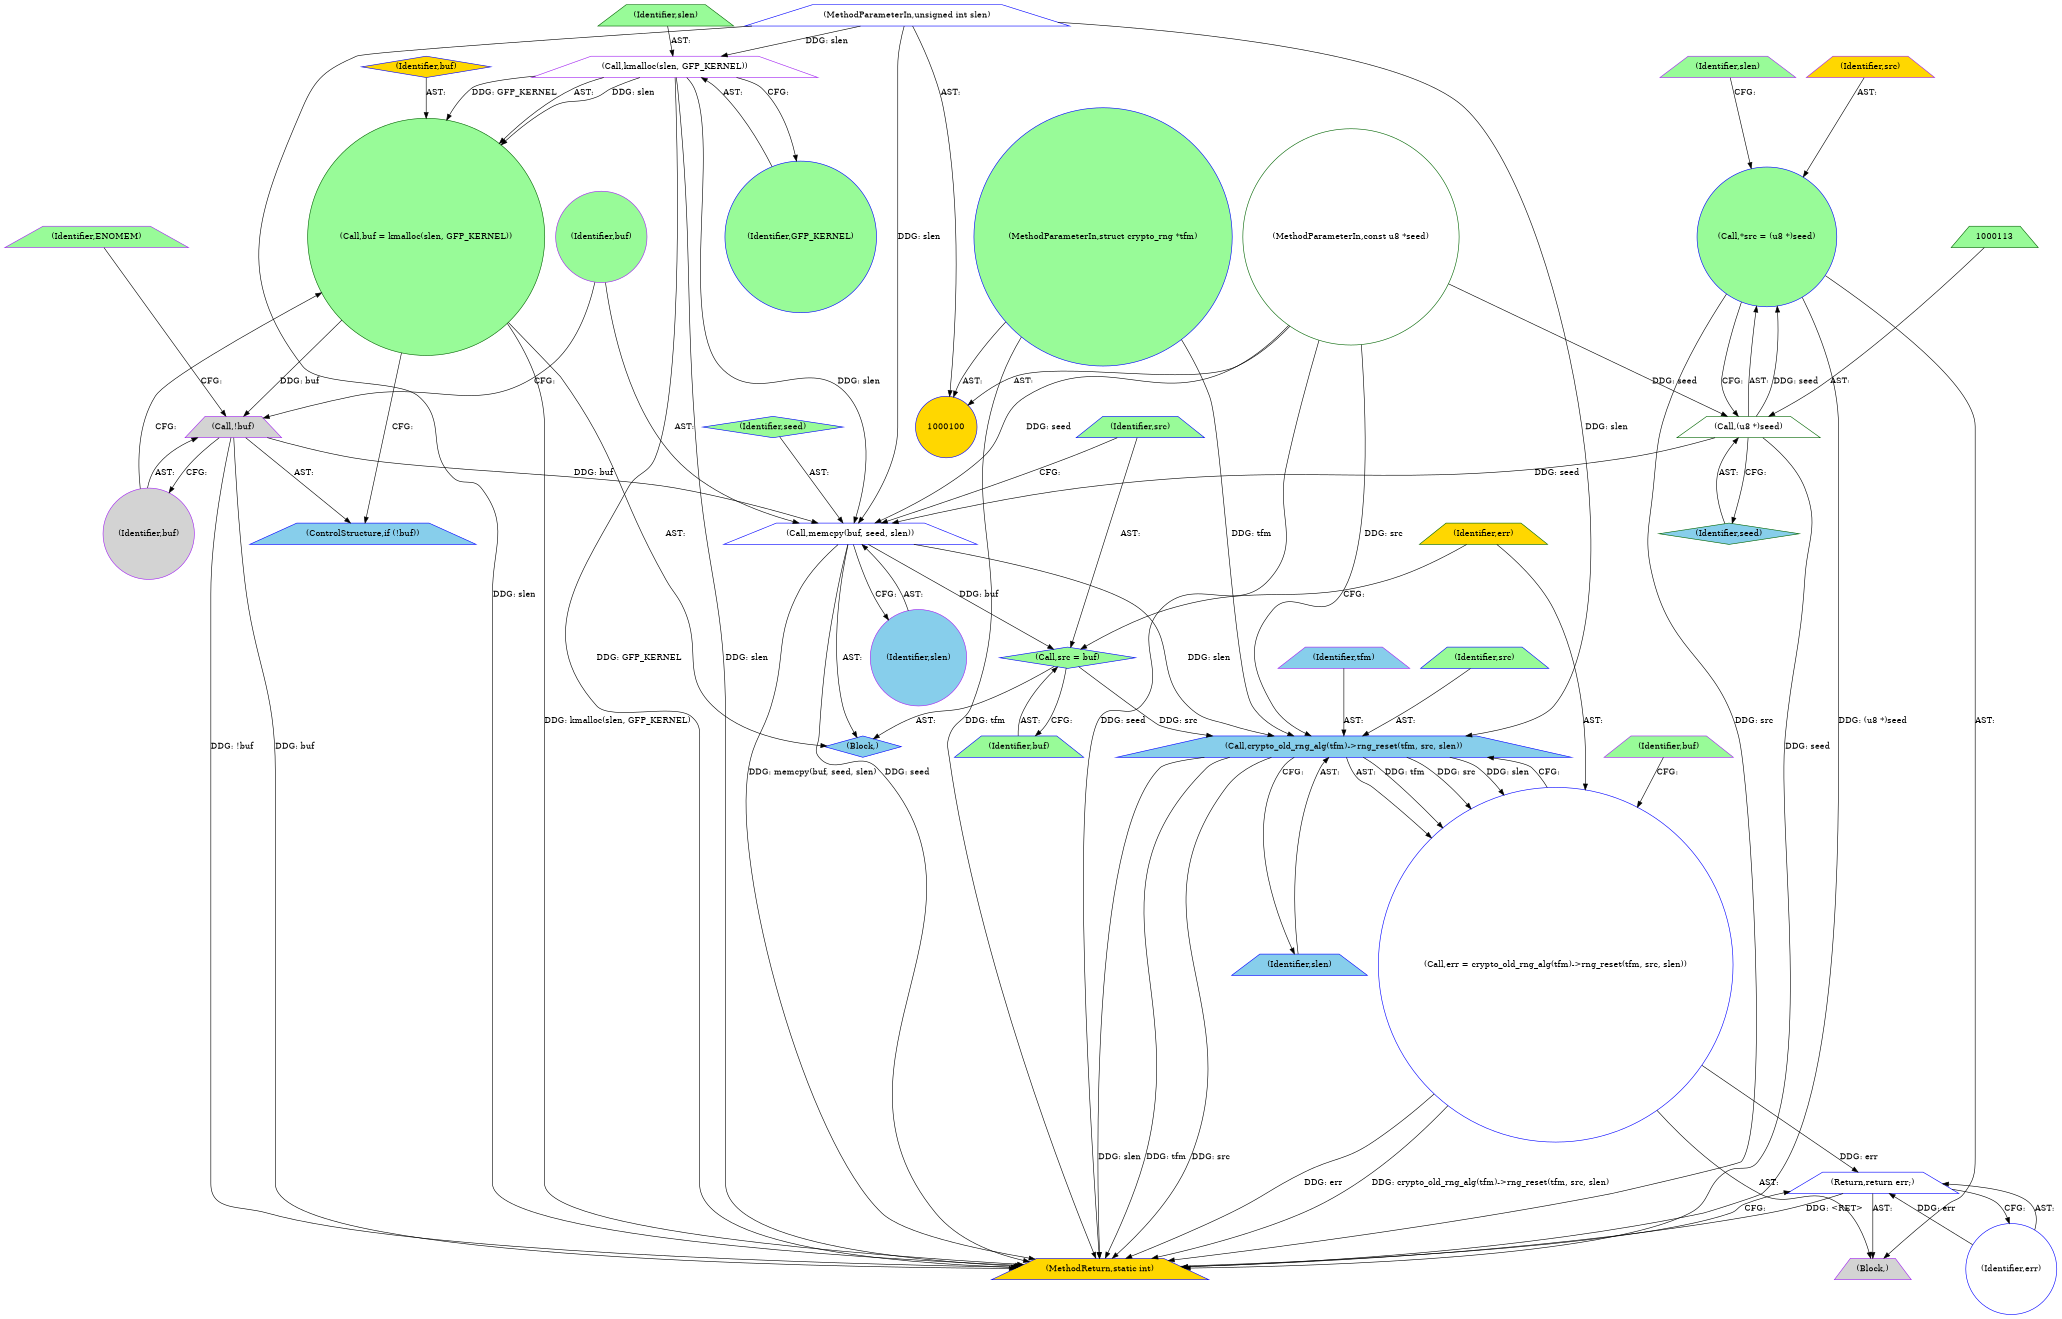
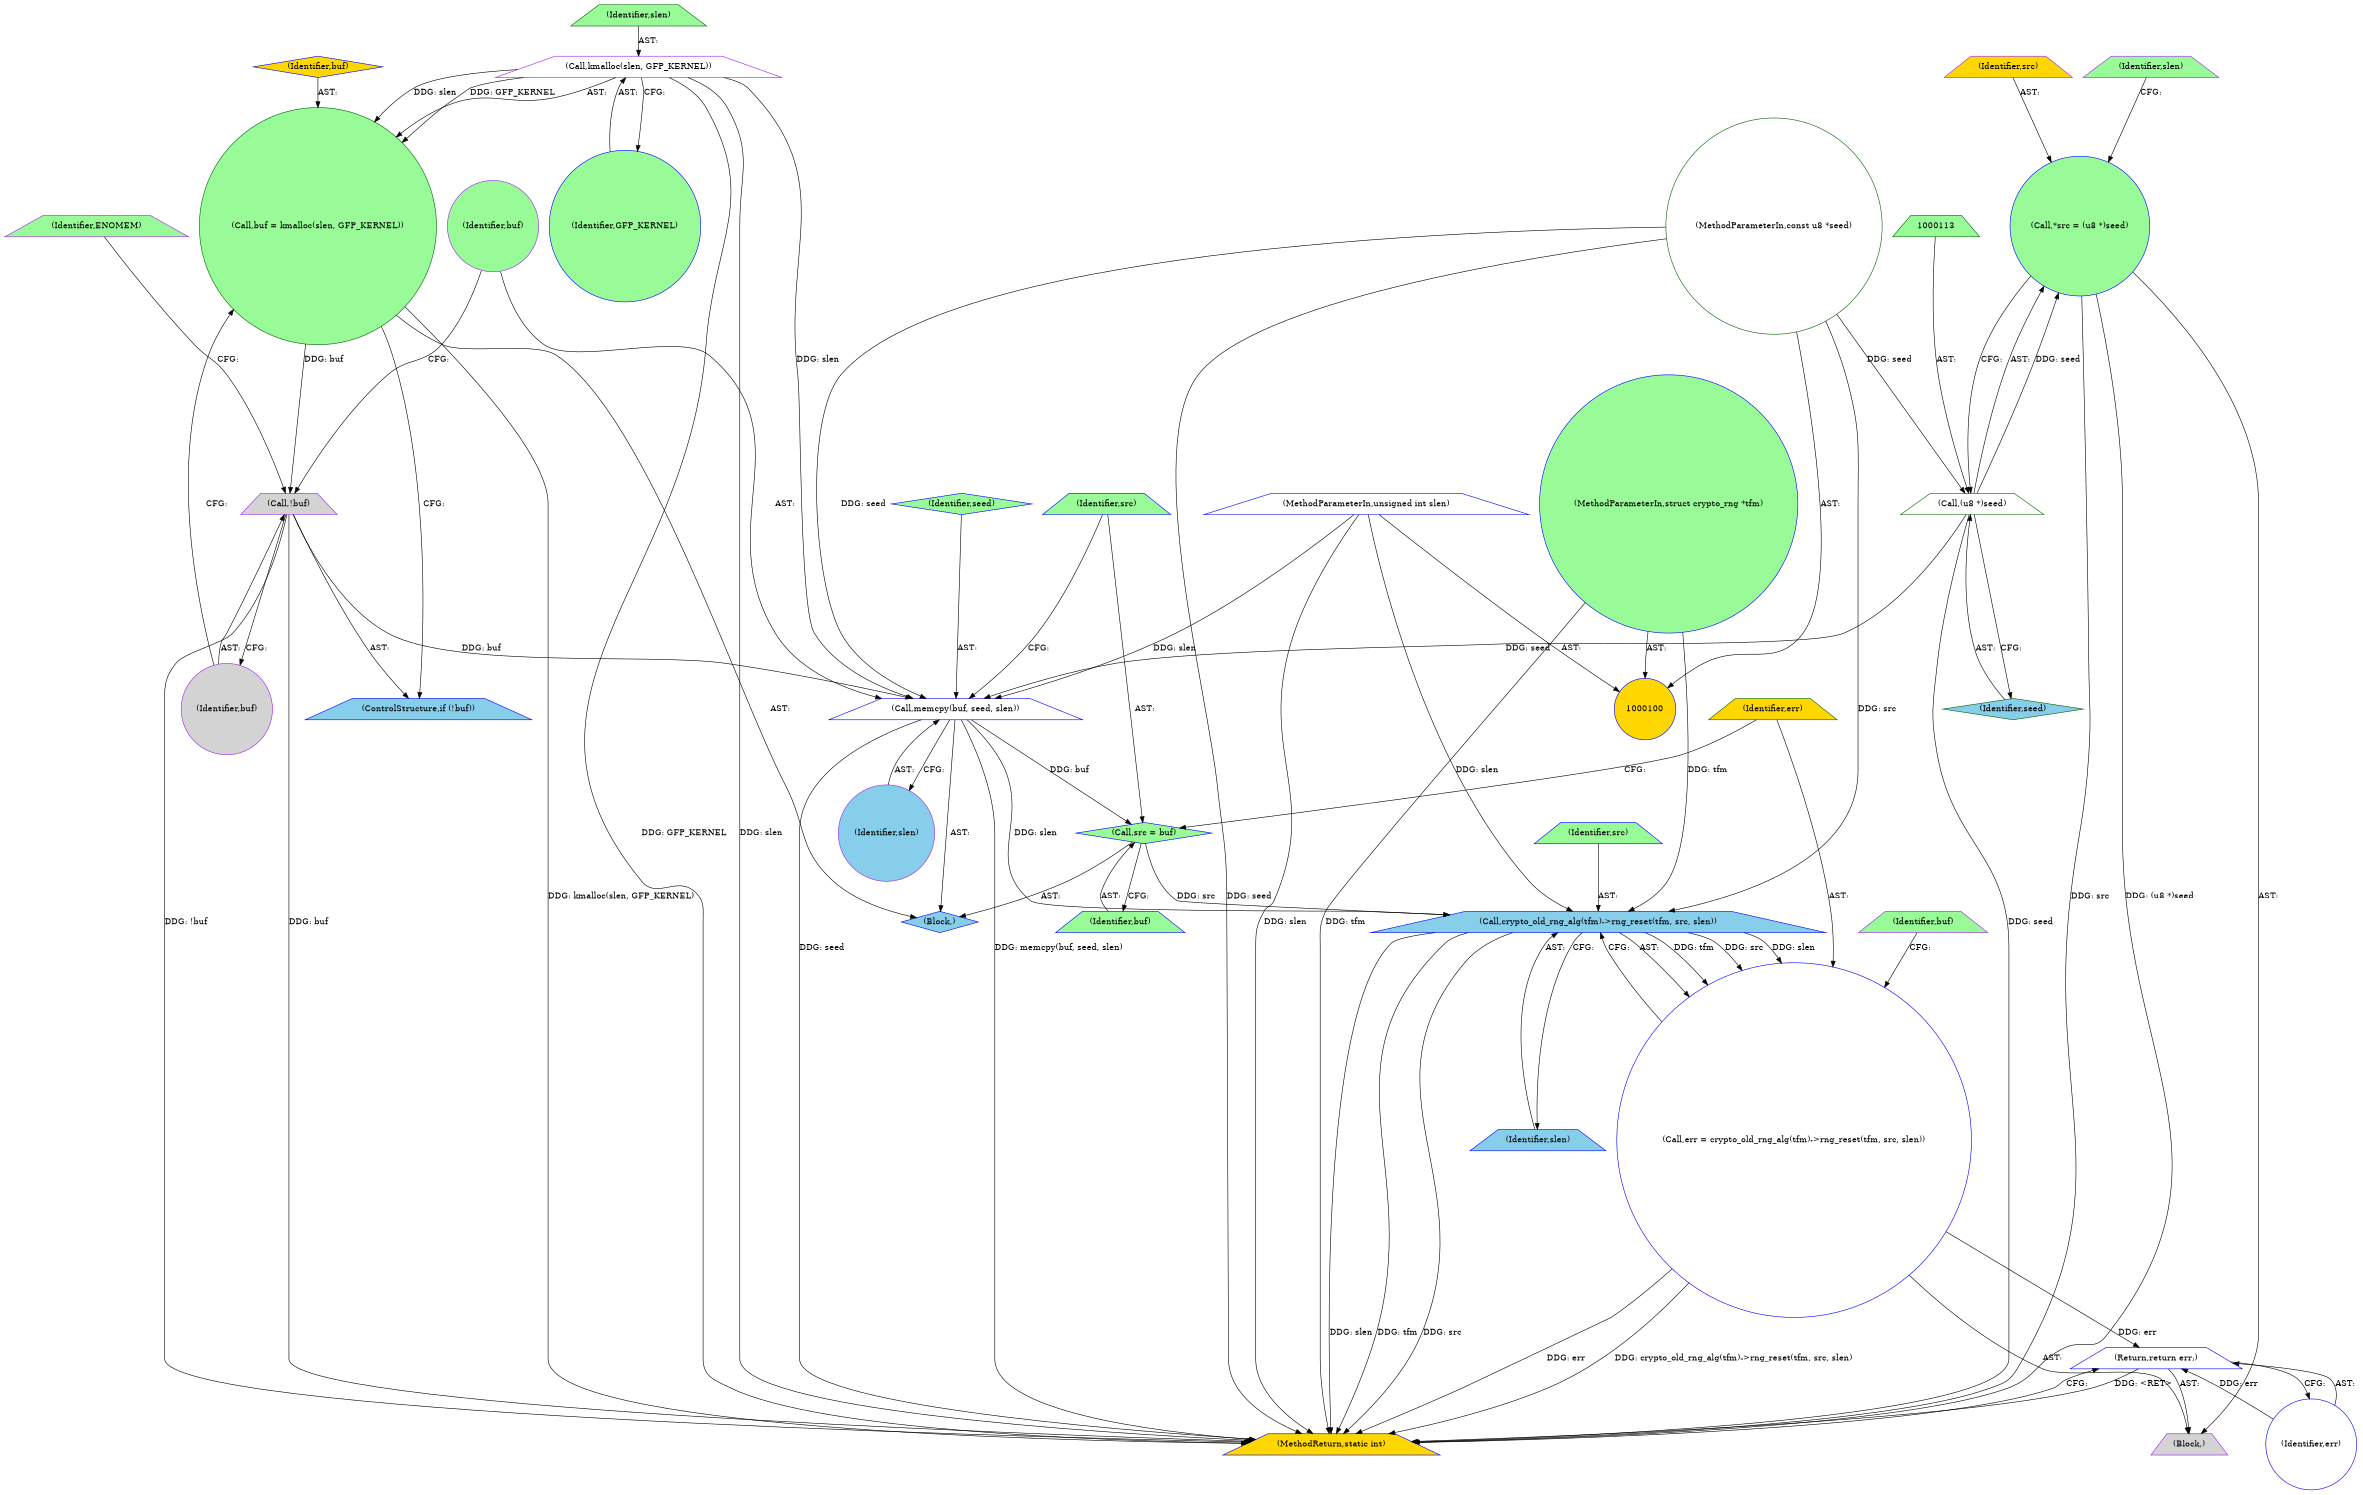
(794, 41) -> none
(1344, 658) -> none
